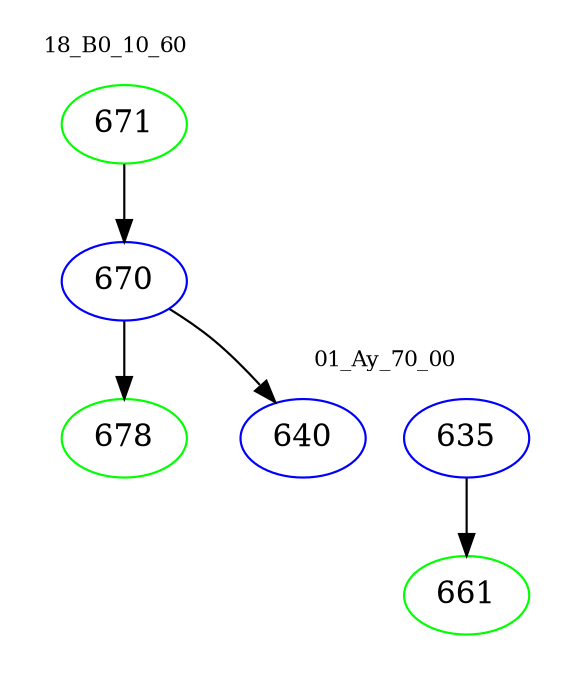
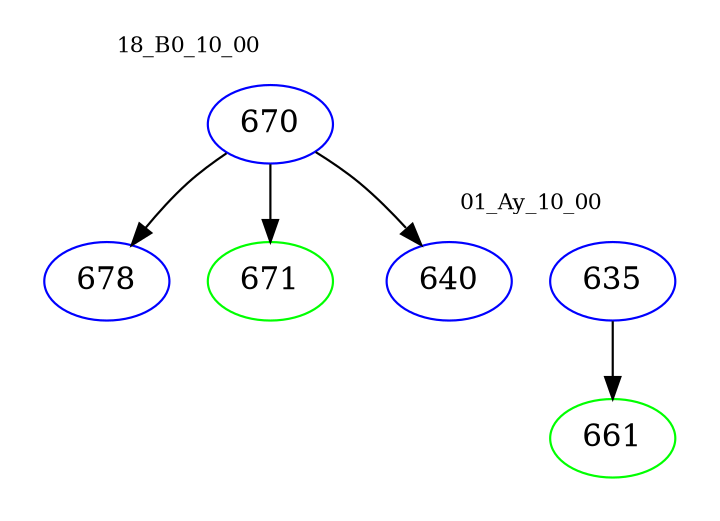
(116, 47) -> (189, 47)
(124, 192) -> (270, 192)
(385, 361) -> (531, 204)
(124, 438) -> (107, 281)
